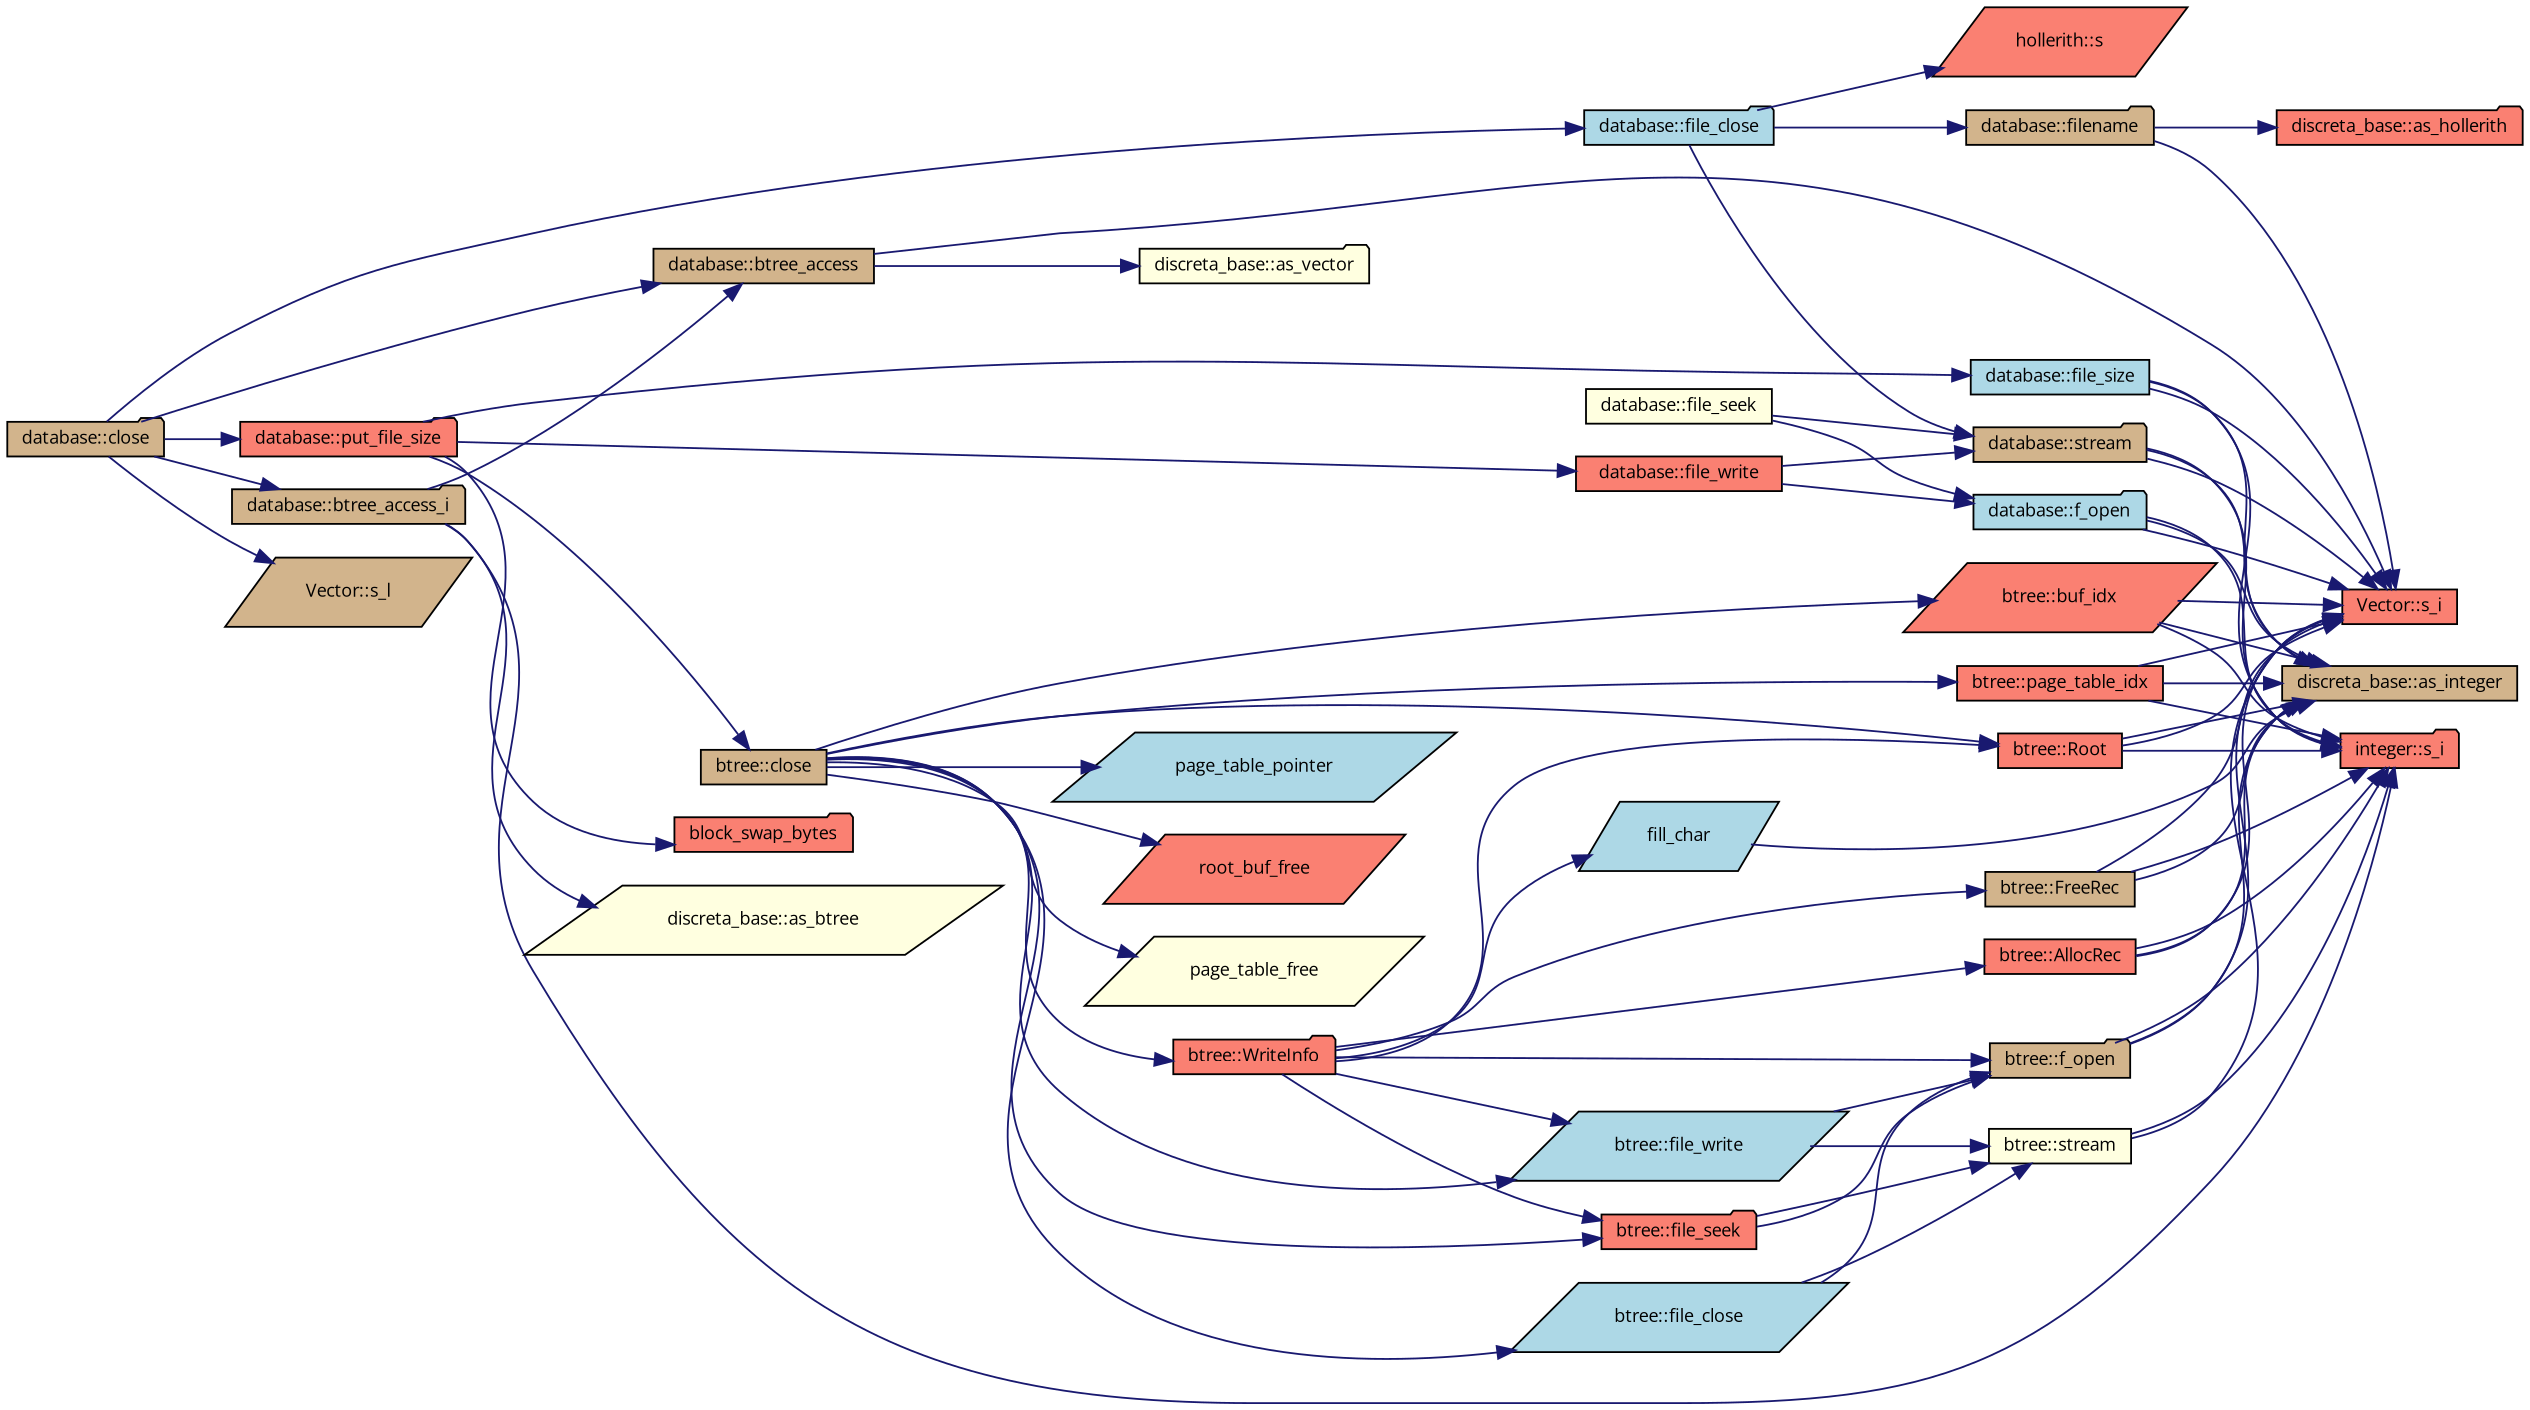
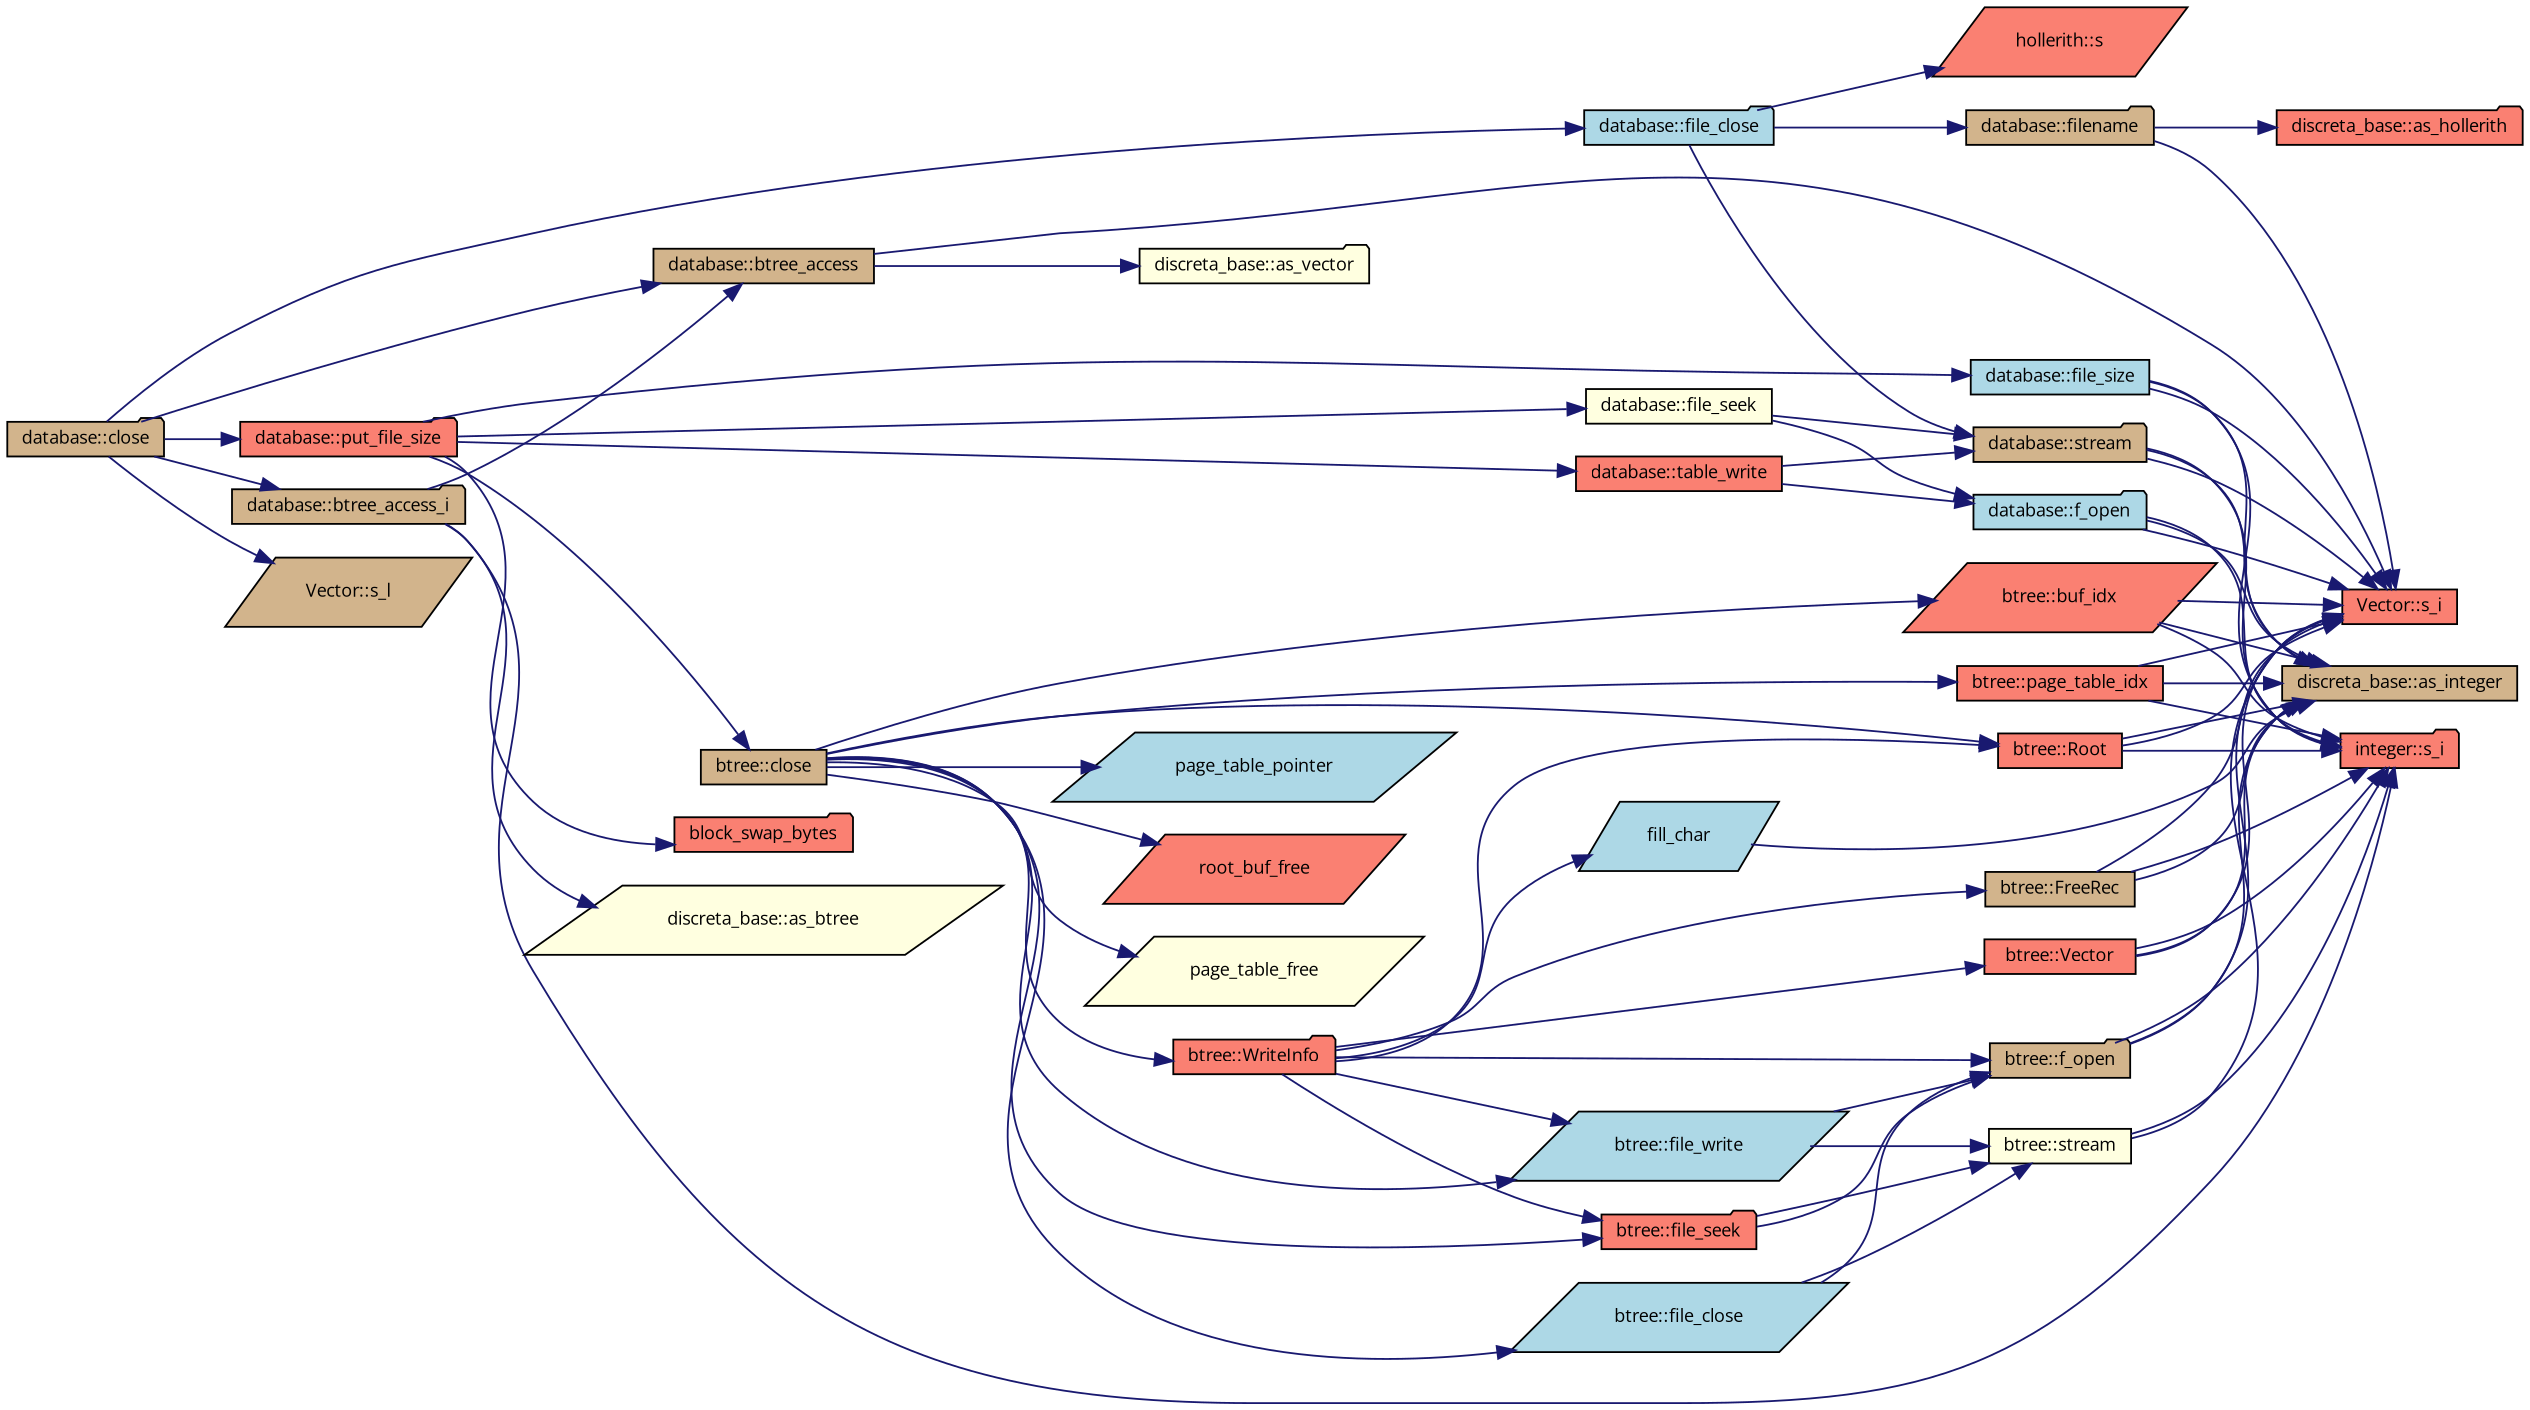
none -> (1012, 423)
(1679, 474) -> (1679, 474)
(2060, 957) -> (2060, 957)
